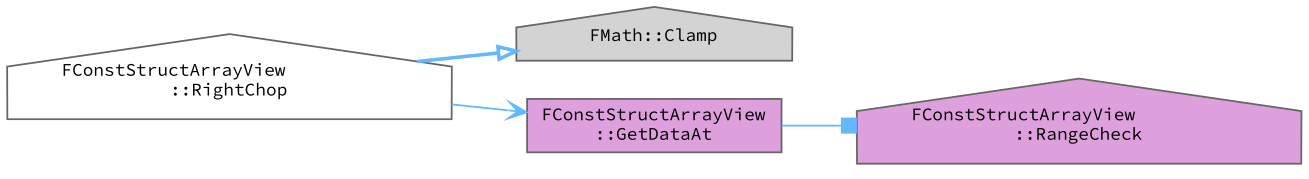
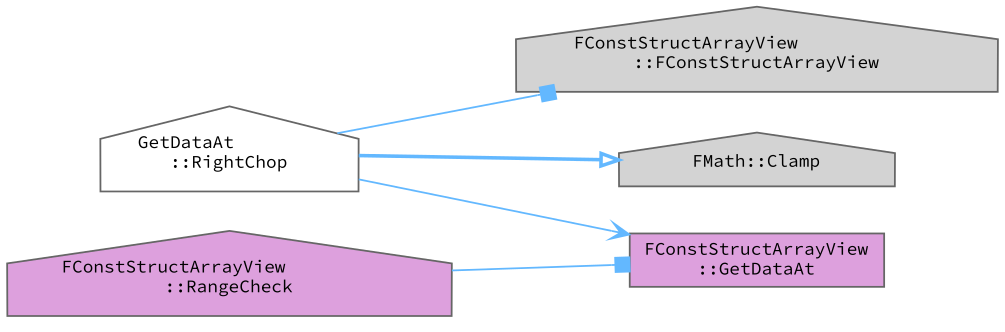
none -> (757, 54)
(229, 81) -> (229, 153)
(810, 126) -> (532, 268)
